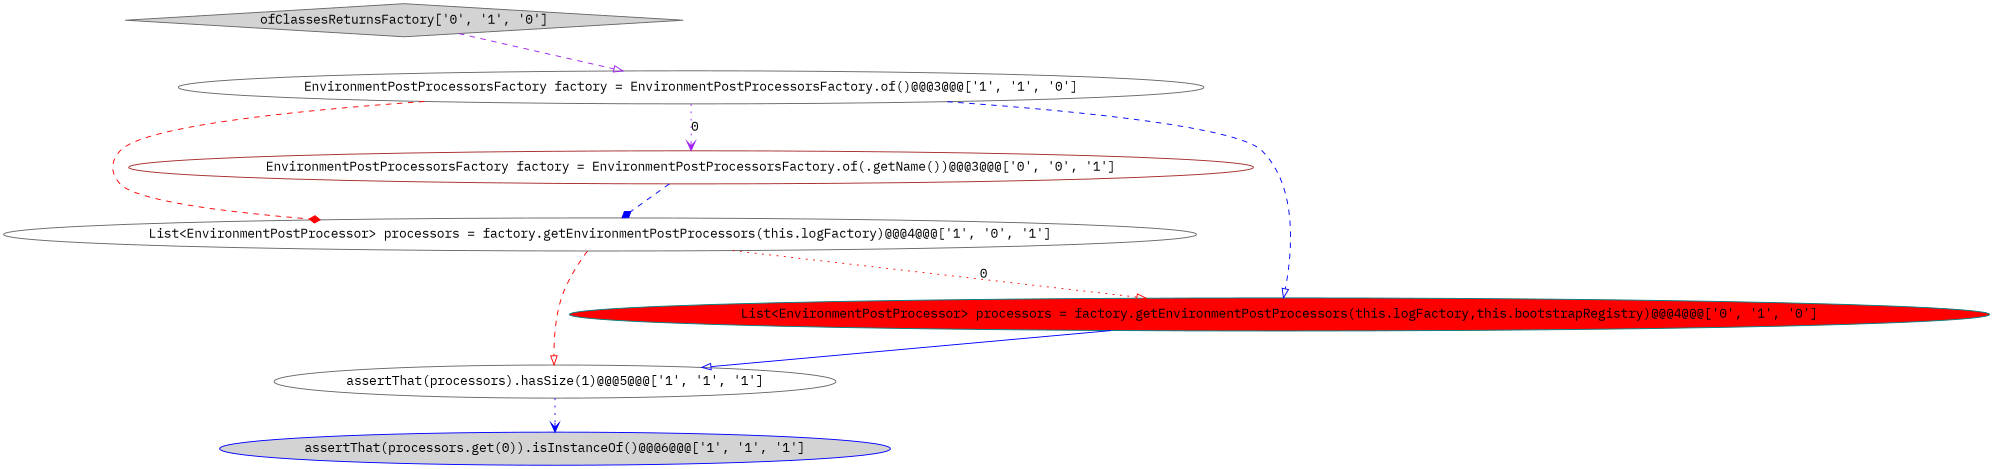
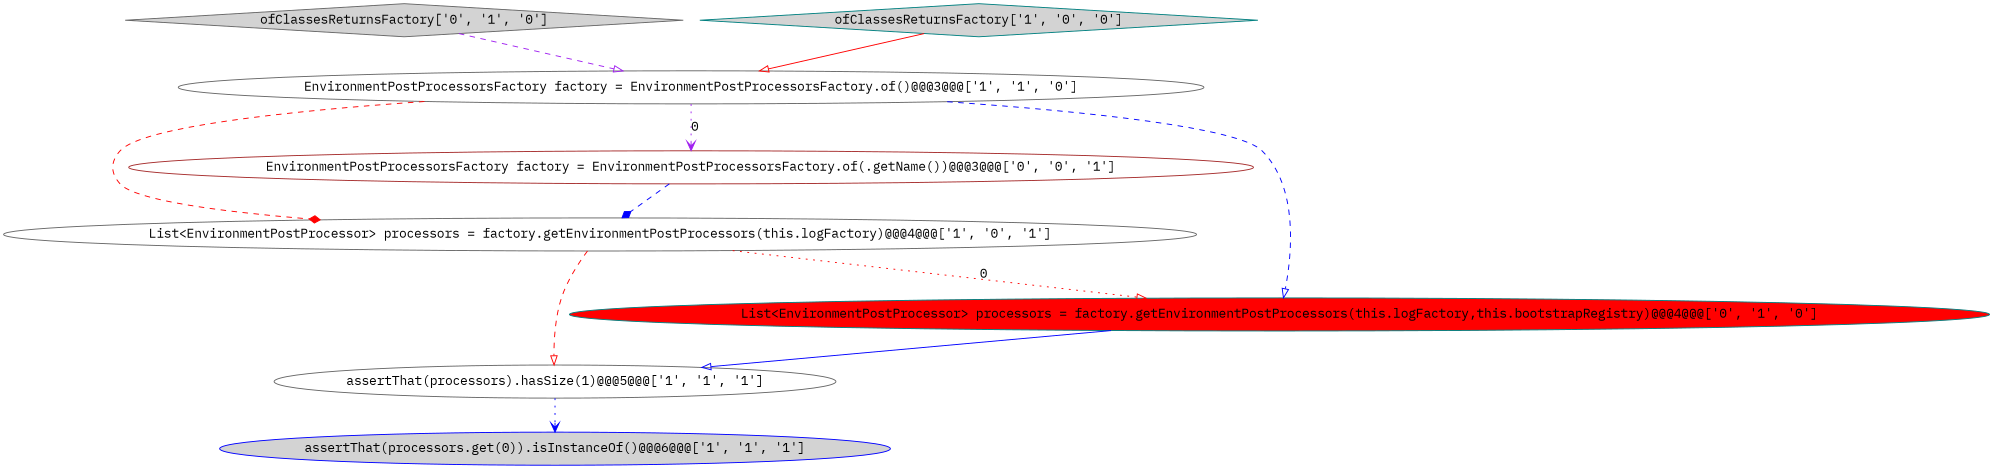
none -> (979, 20)
